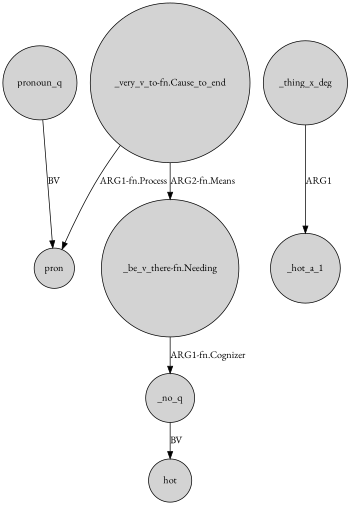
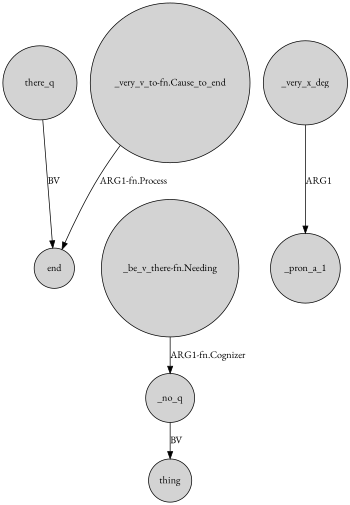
(40, 83) -> (40, 83)
(305, 83) -> (305, 83)
(170, 177) -> none
(54, 268) -> (54, 268)
(305, 268) -> (305, 268)
(170, 481) -> (170, 481)
